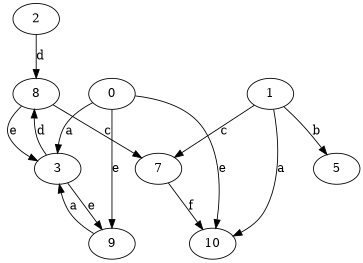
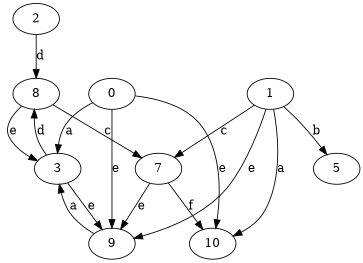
none -> (226, 188)
none -> (138, 202)
